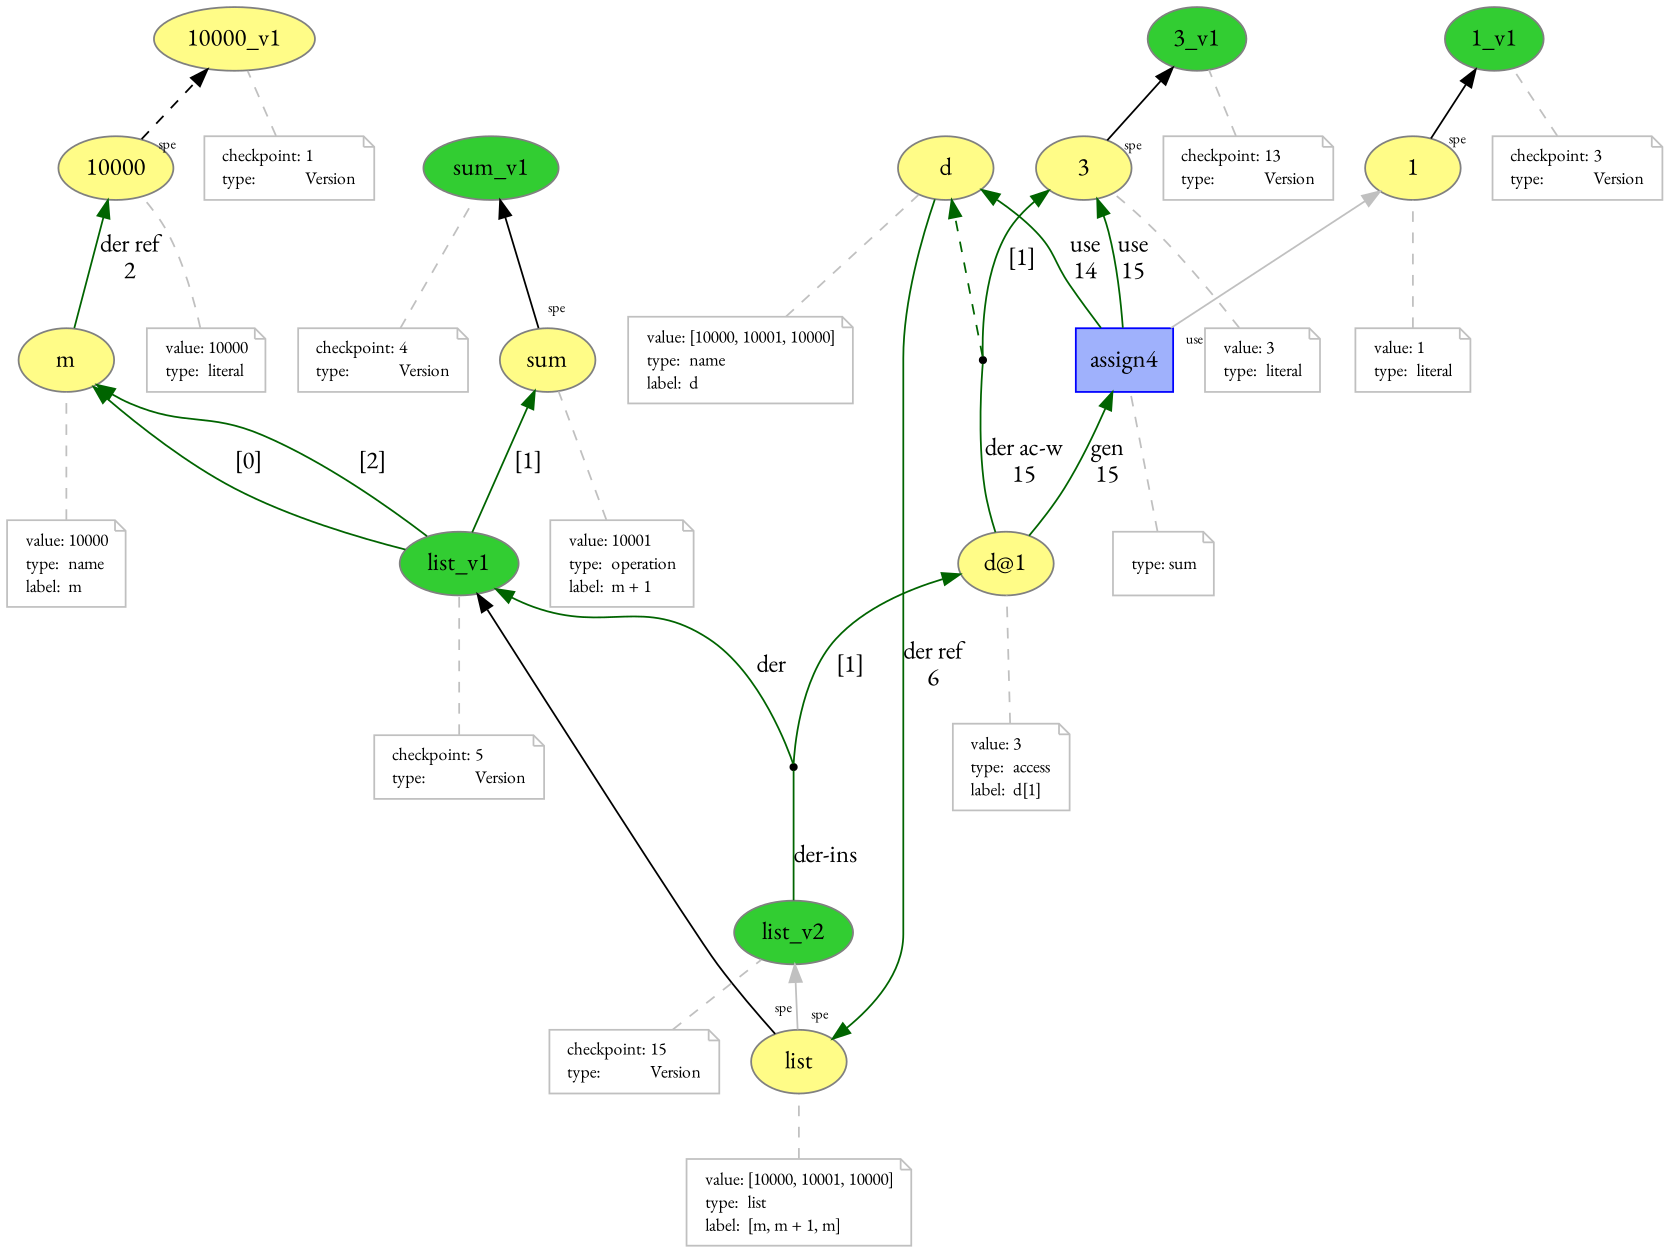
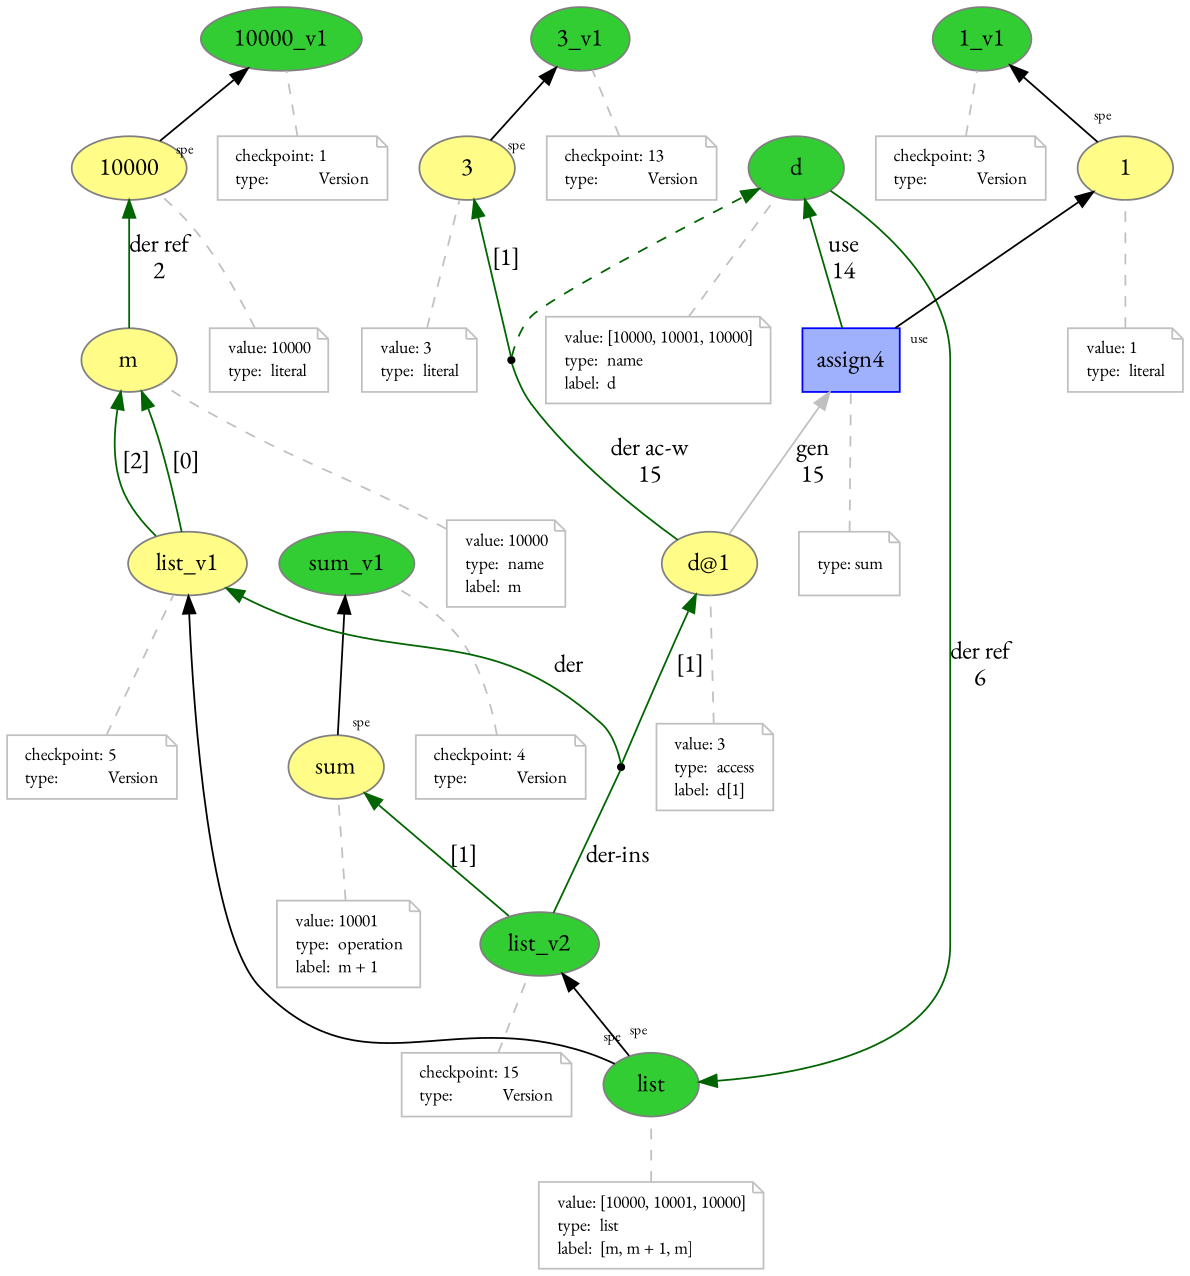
(234, 39) -> (281, 39)
(168, 111) -> (197, 110)
(946, 168) -> (796, 168)
(1268, 265) -> (987, 265)
(1116, 271) -> none
(500, 470) -> (444, 860)
(1072, 475) -> (774, 470)
(459, 564) -> (188, 564)
(797, 1006) -> (601, 1022)
(799, 1062) -> (651, 1085)
